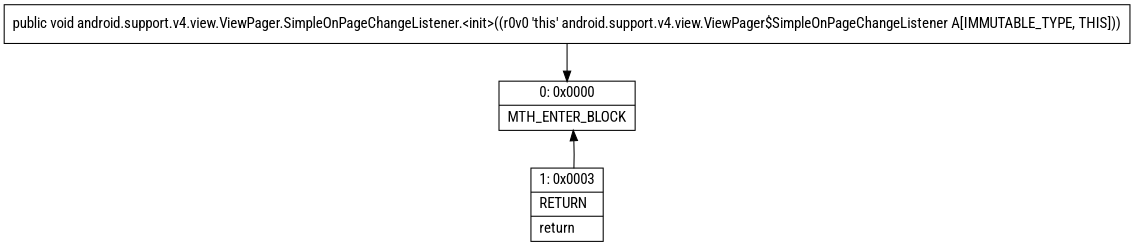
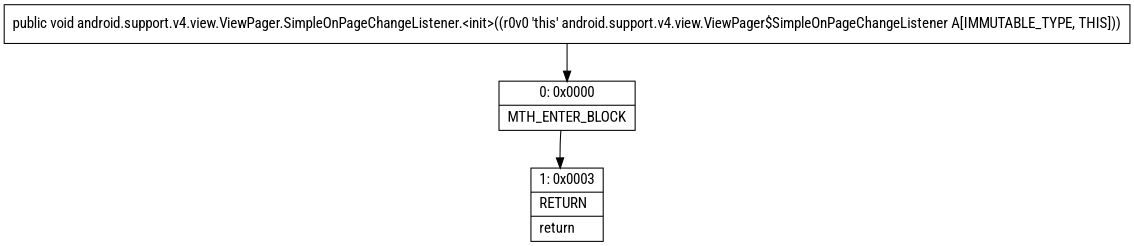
(574, 155) -> (560, 144)
